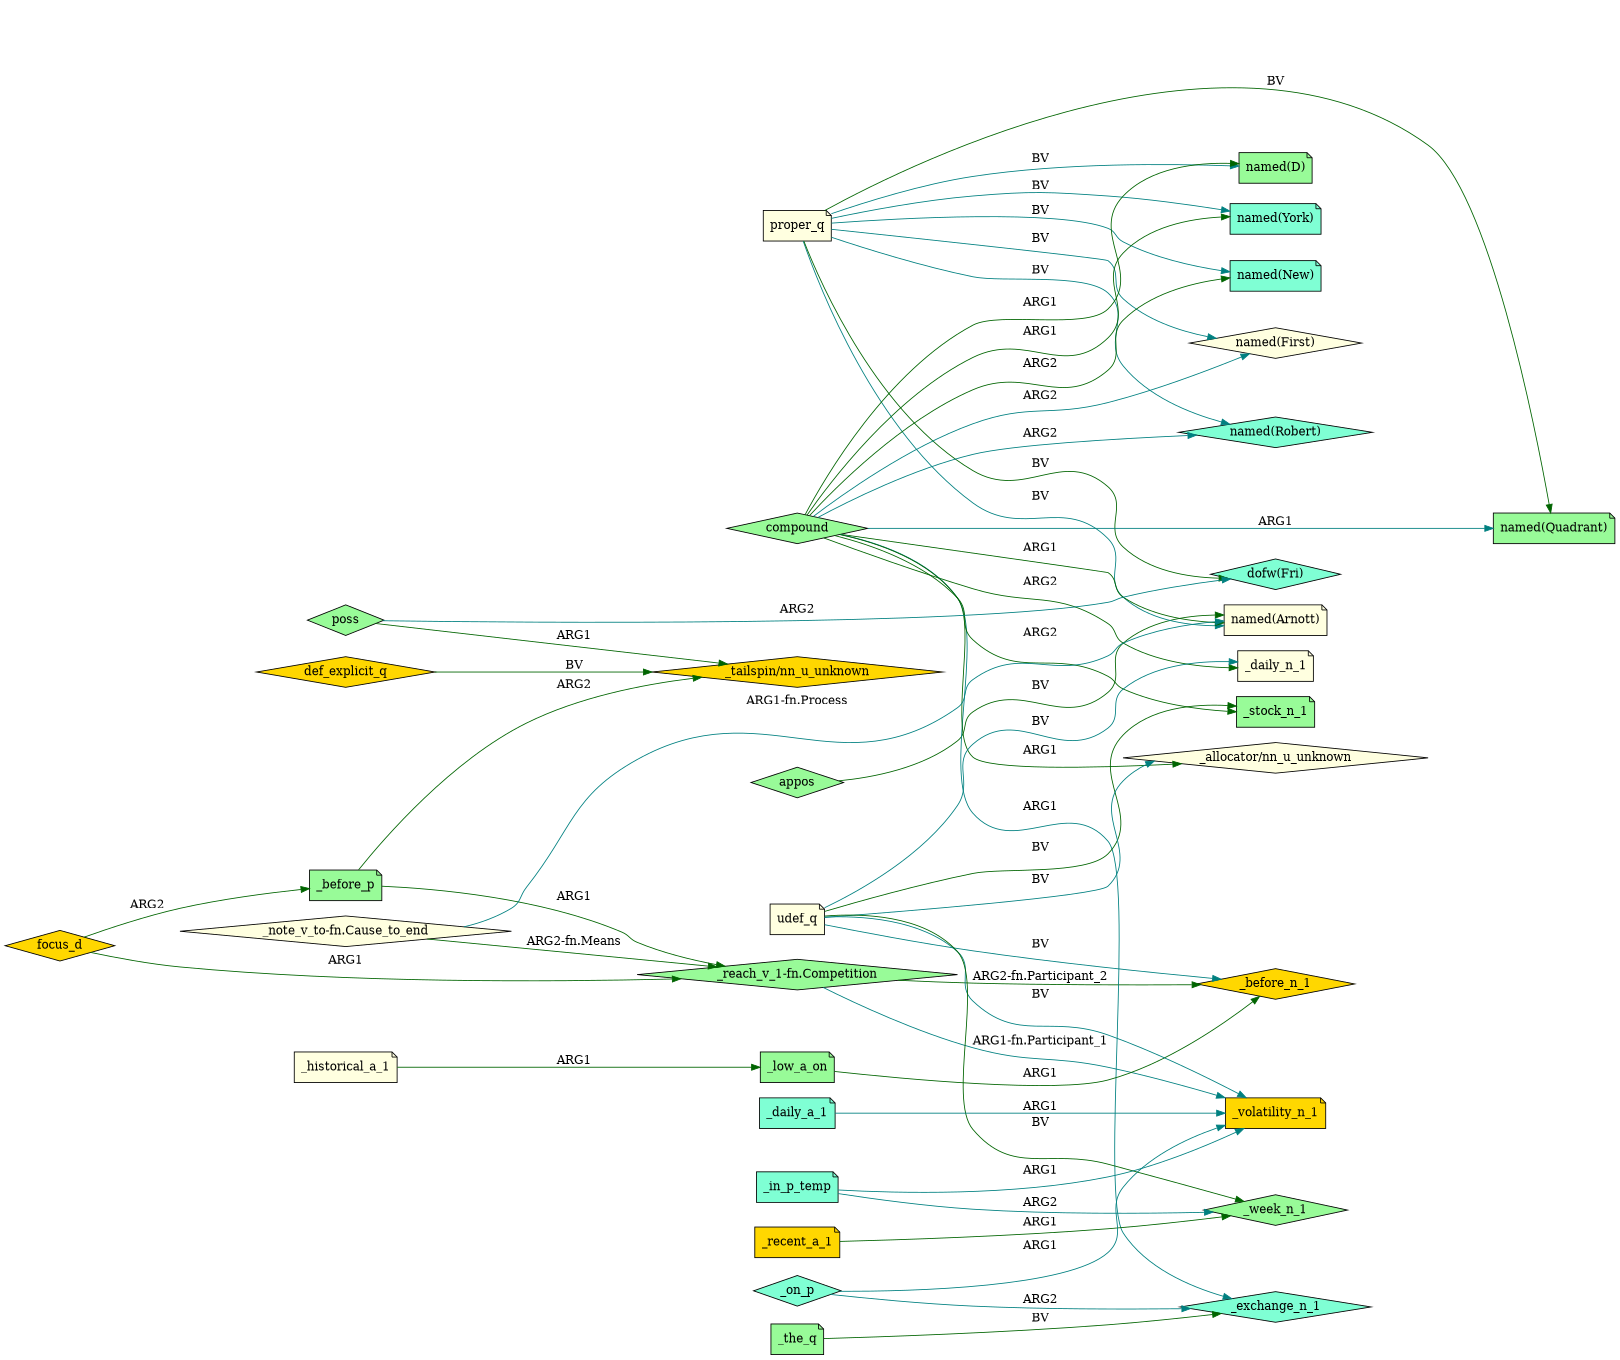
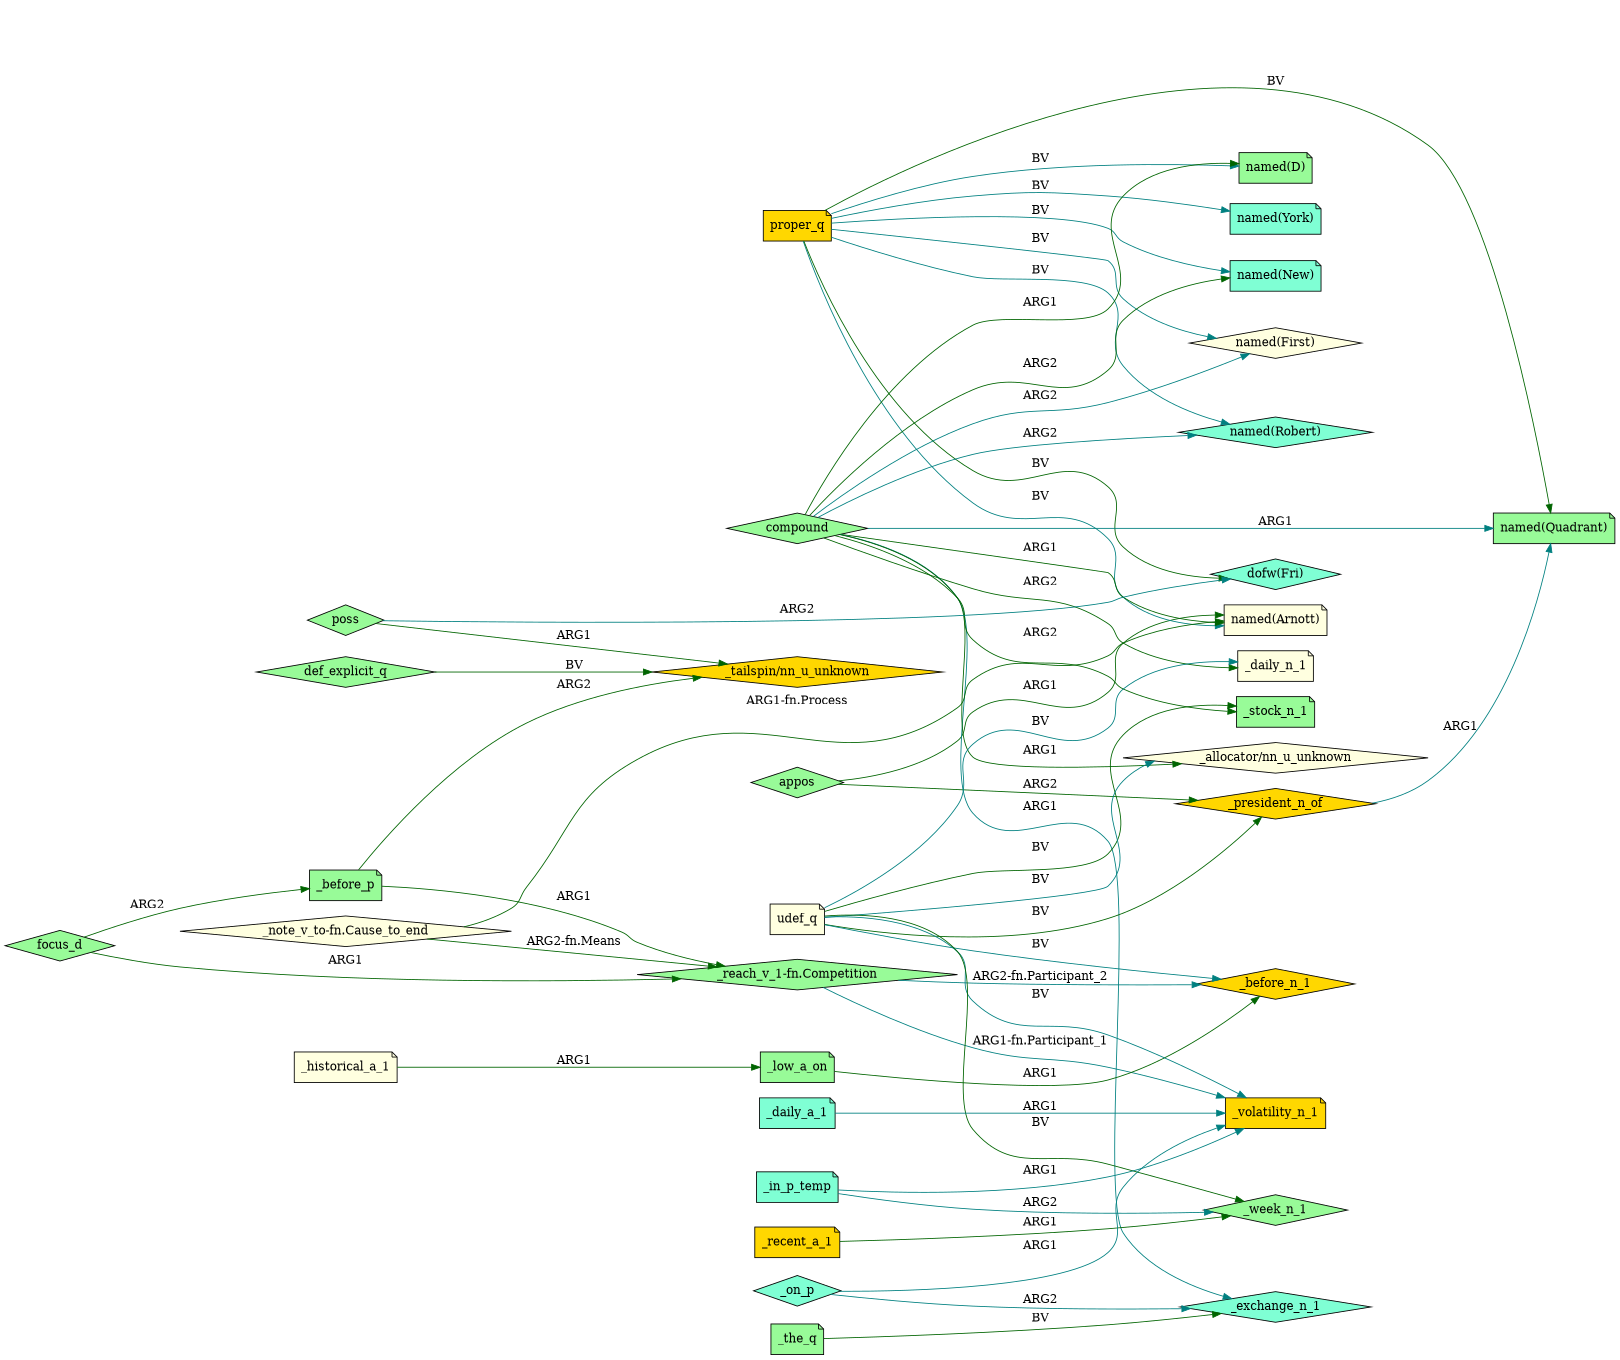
(797, 226) -> (797, 226)
(1026, 350) -> none
(346, 672) -> (346, 672)
(1040, 686) -> (1040, 686)
(818, 740) -> (818, 740)
none -> (1276, 804)
(60, 946) -> (60, 946)
(1045, 984) -> (1045, 984)
